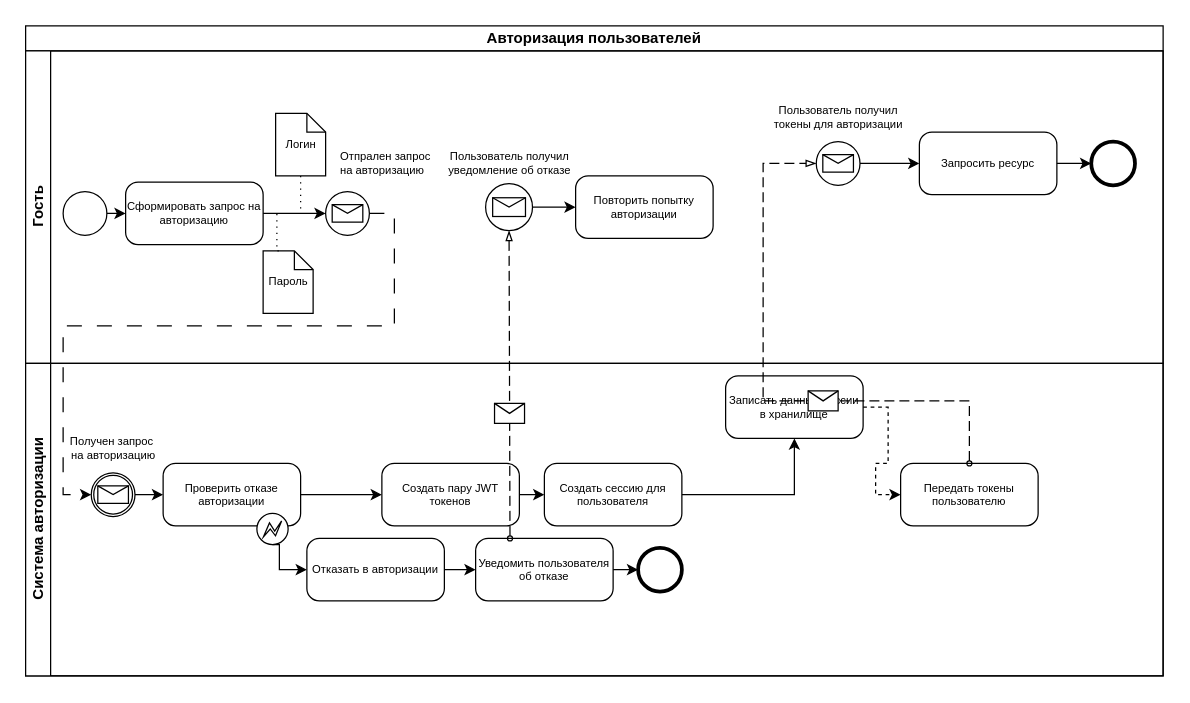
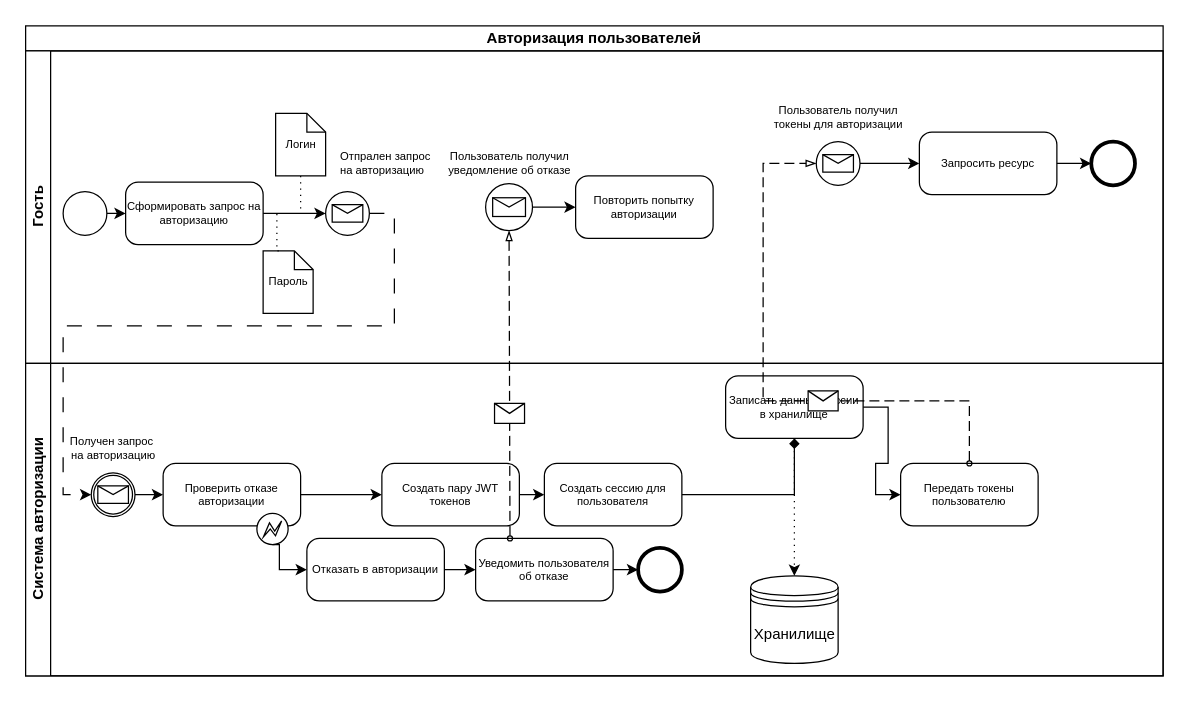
(888, 453) -> (888, 453)
(792, 494) -> (792, 494)
none -> (794, 533)
none -> (794, 619)
